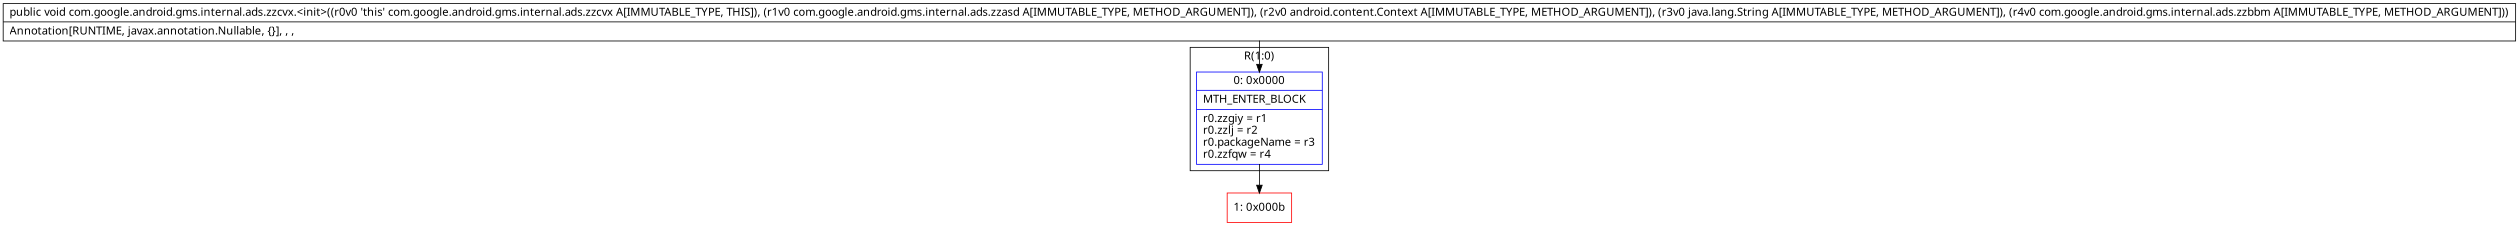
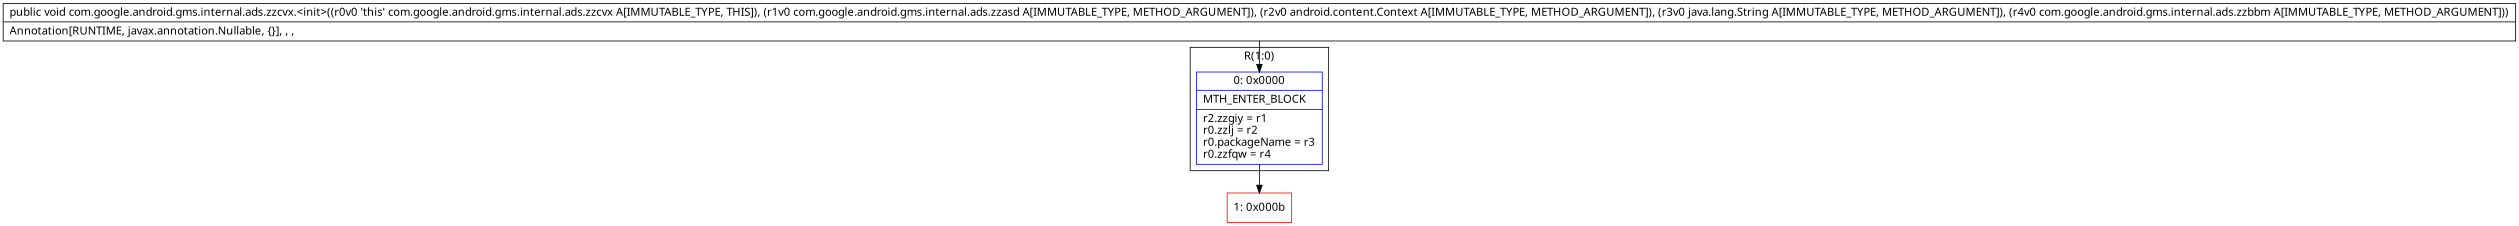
(1236, 119) -> (1236, 119)
